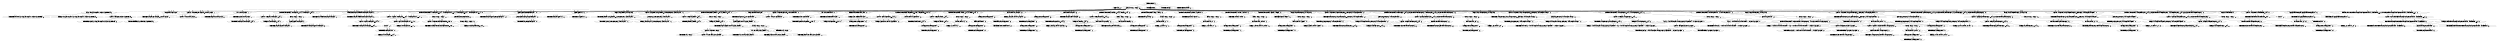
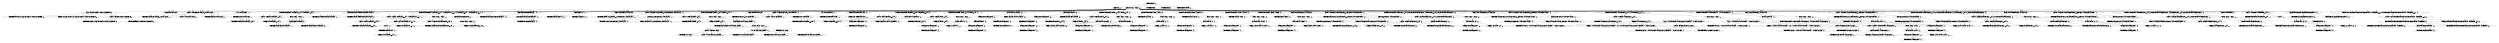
(2185, 26) -> none
